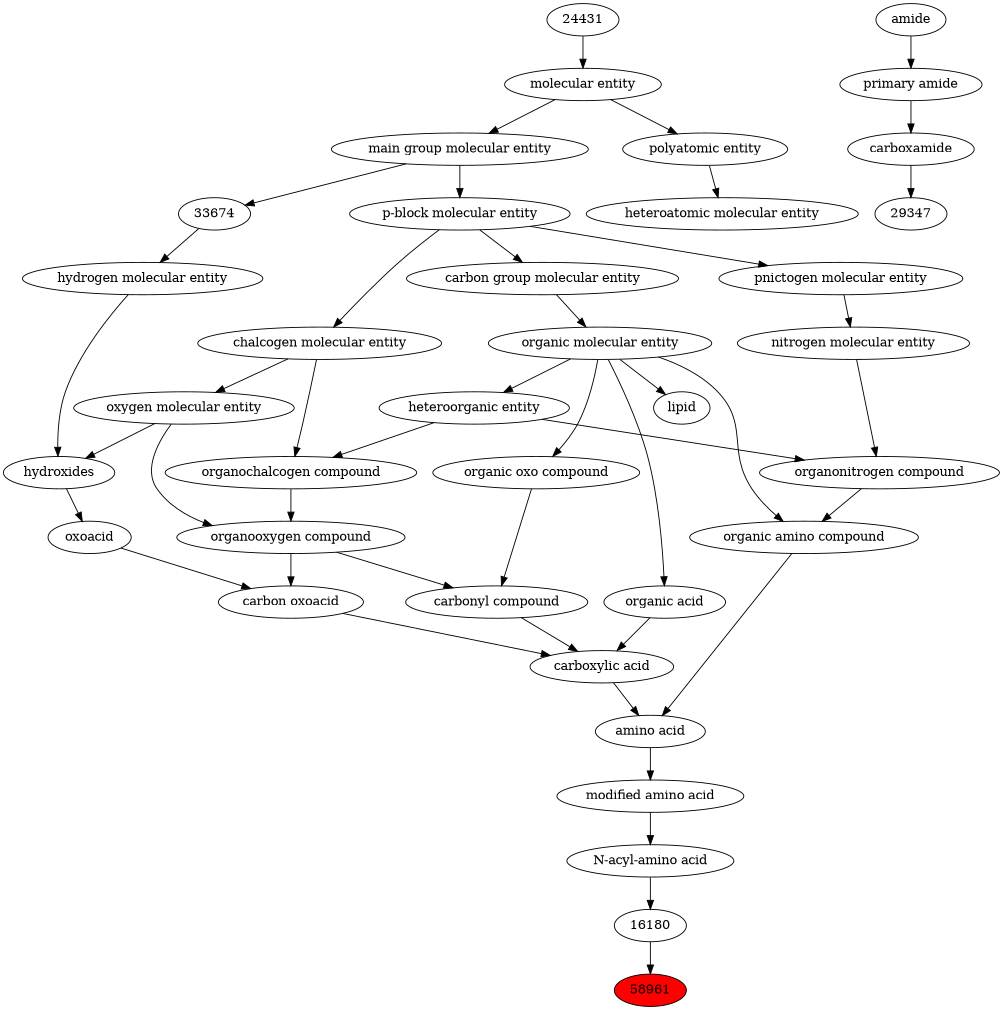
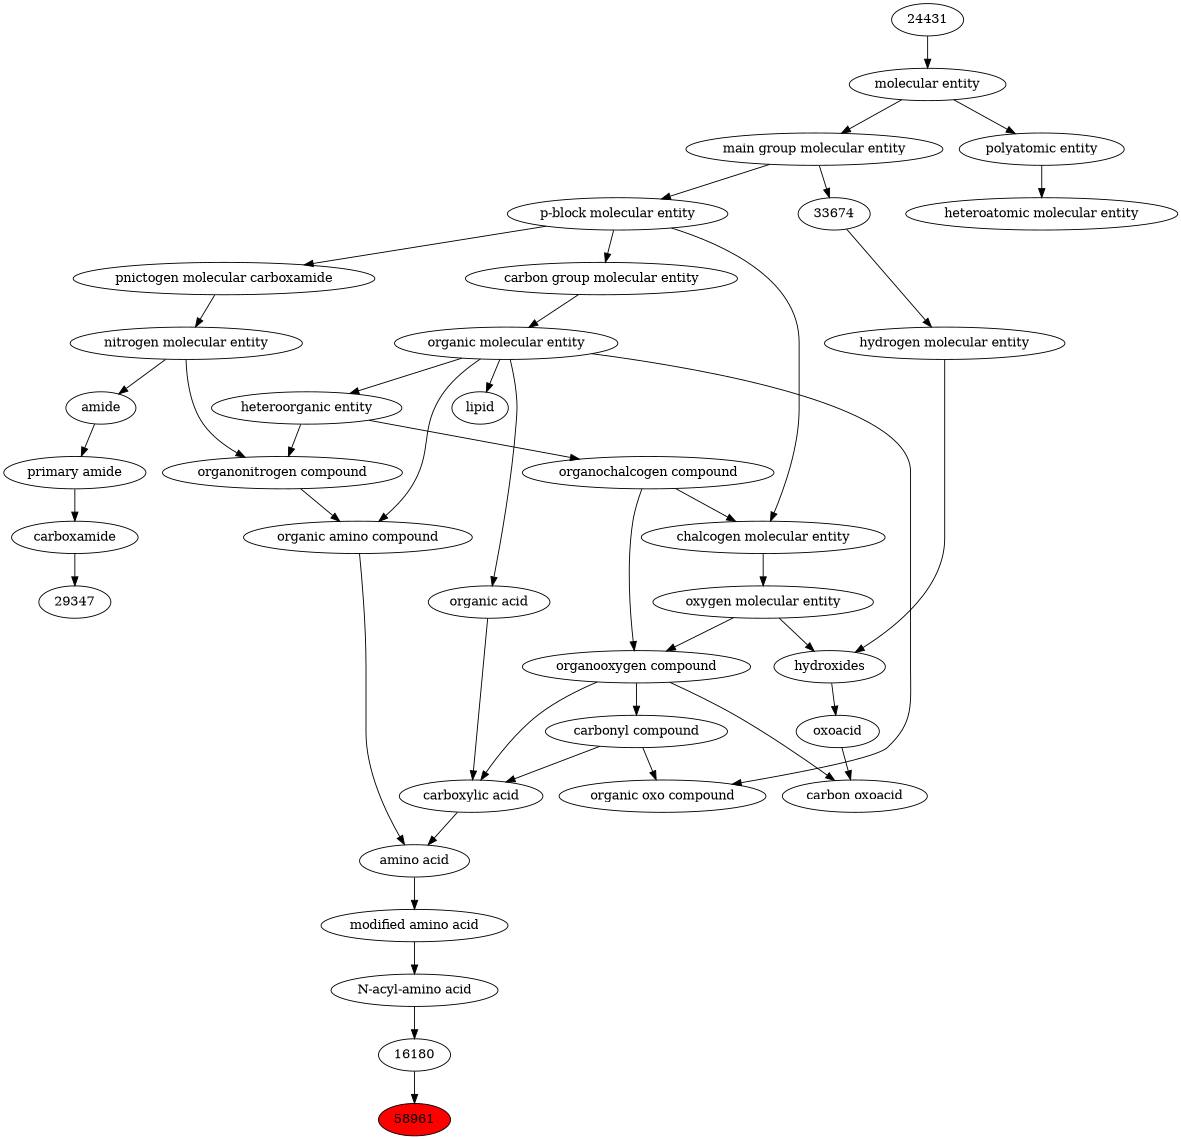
(841, 279) -> (224, 279)
none -> (146, 374)
(307, 404) -> (702, 503)
(518, 533) -> (648, 760)
(442, 634) -> (534, 718)
